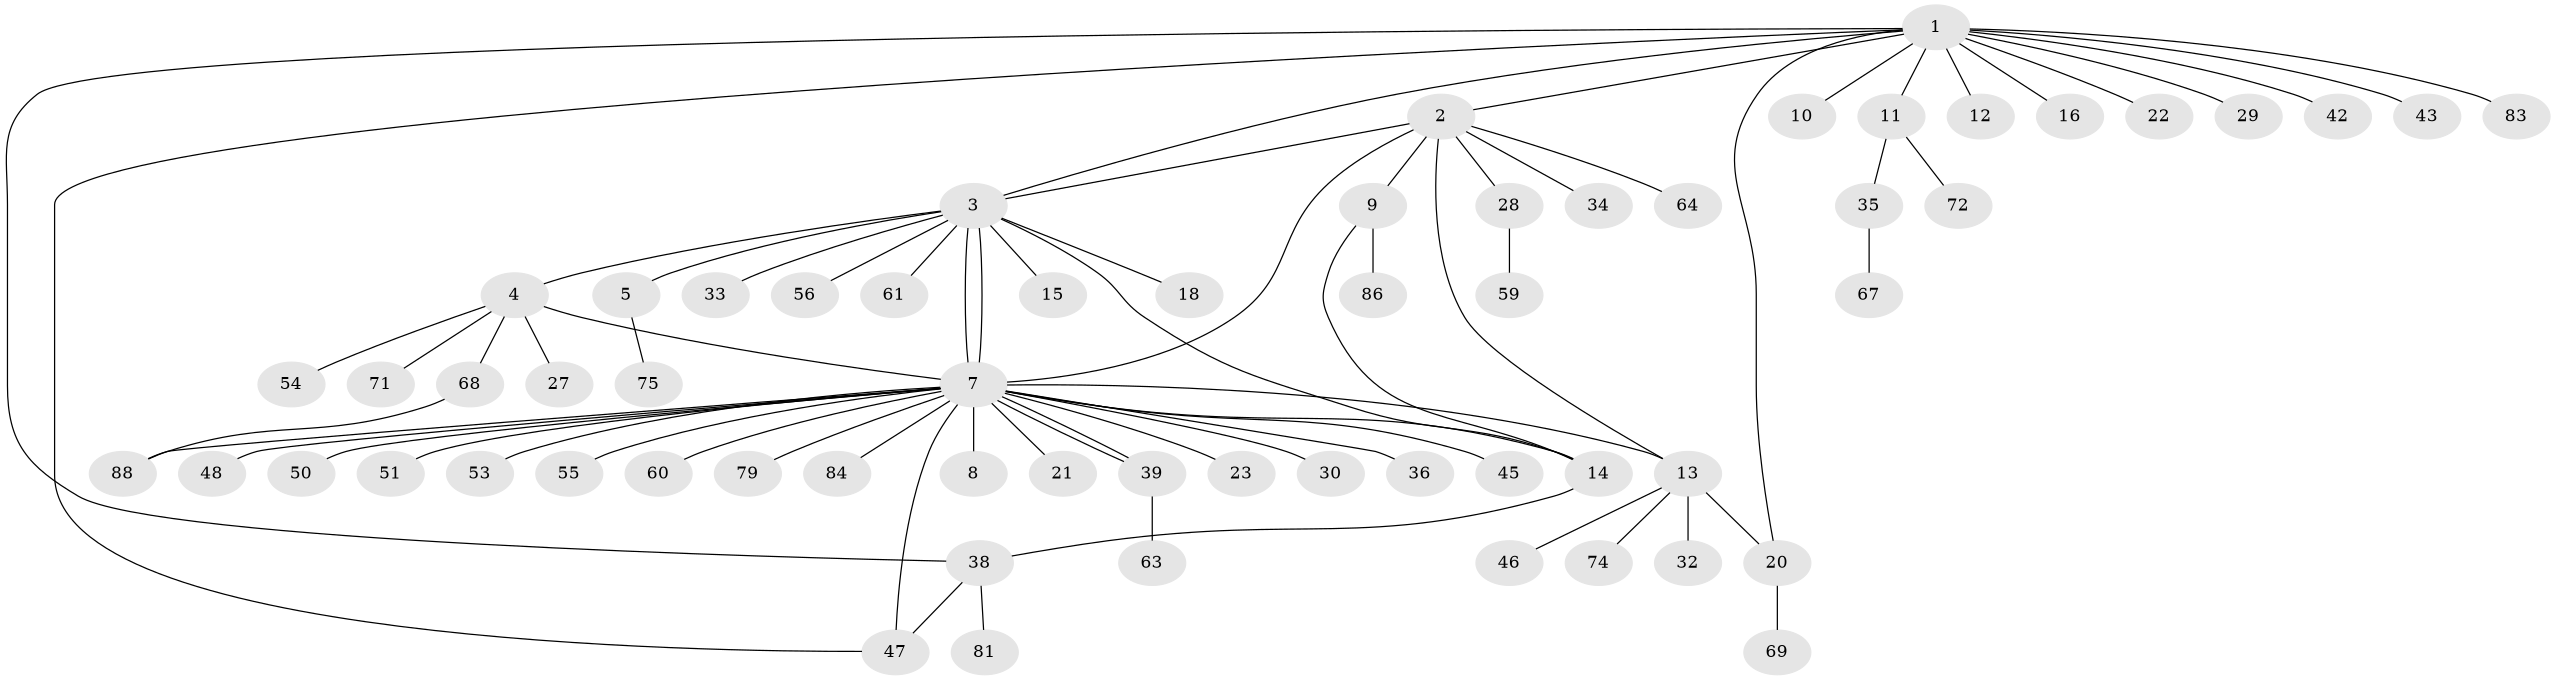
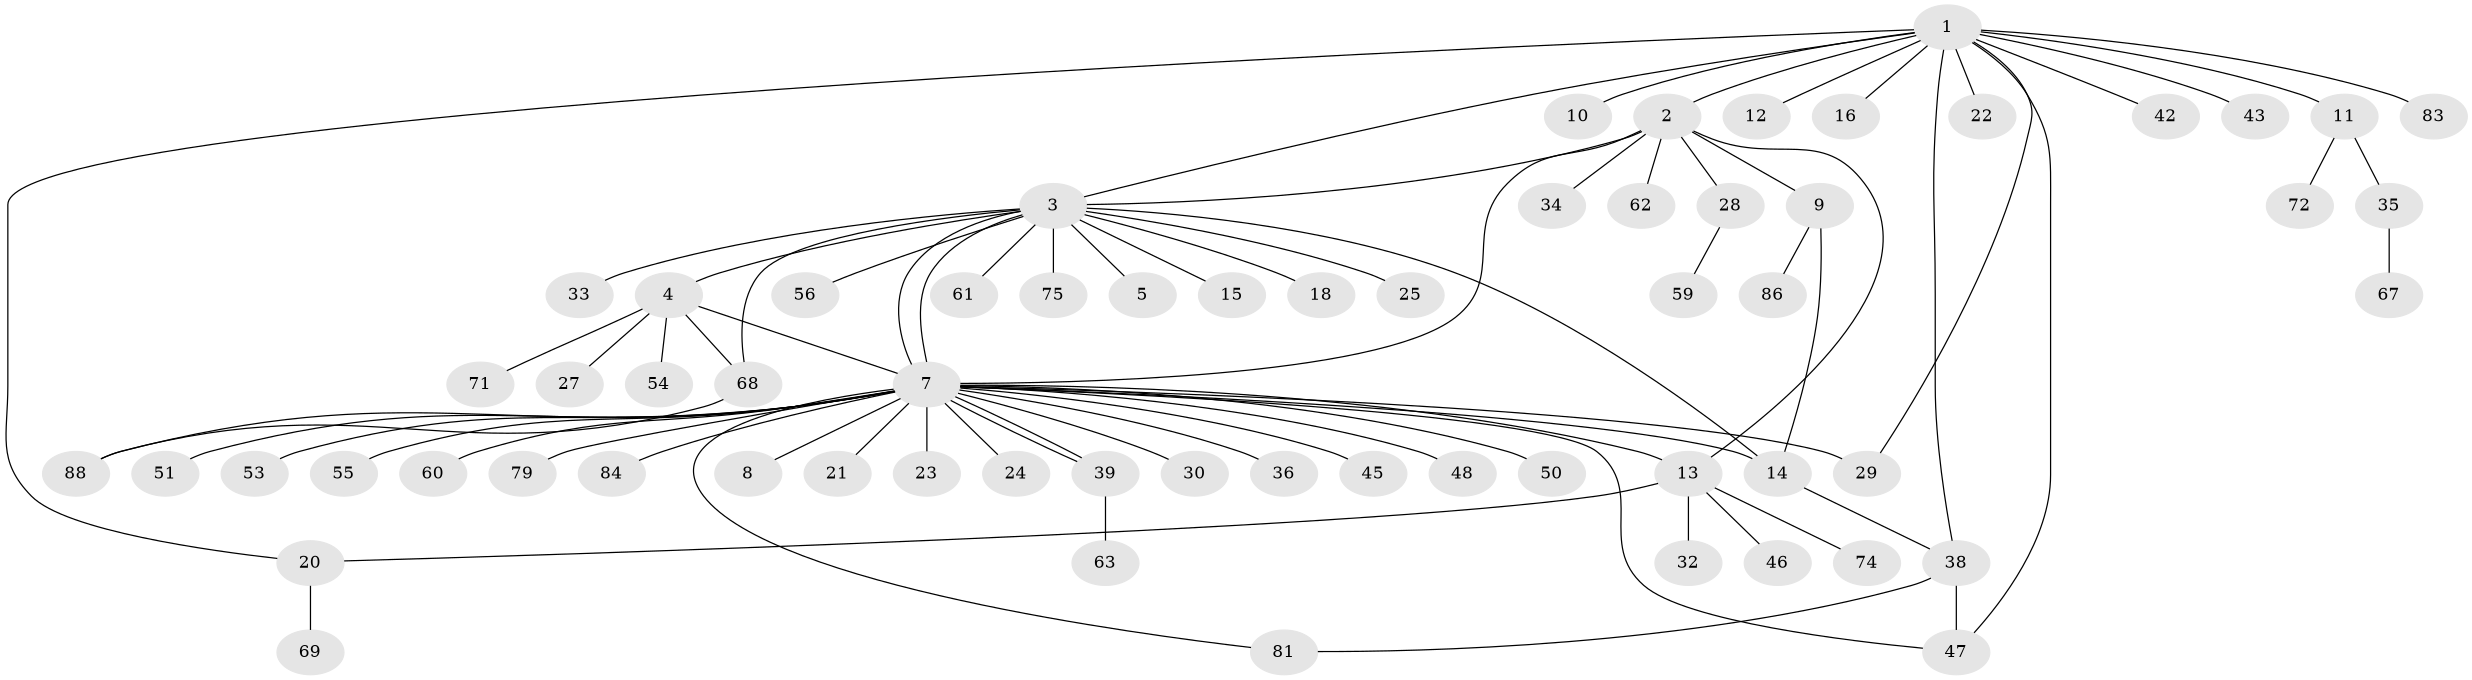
(1688, 206) -> (1641, 206)
none -> (766, 269)
none -> (1411, 295)
(638, 340) -> (1053, 251)
none -> (1536, 414)
none -> (1016, 474)
none -> (845, 569)
